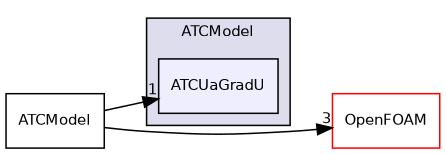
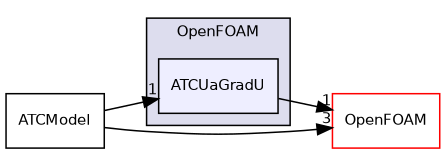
(218, 32) -> (218, 32)
none -> (300, 103)
